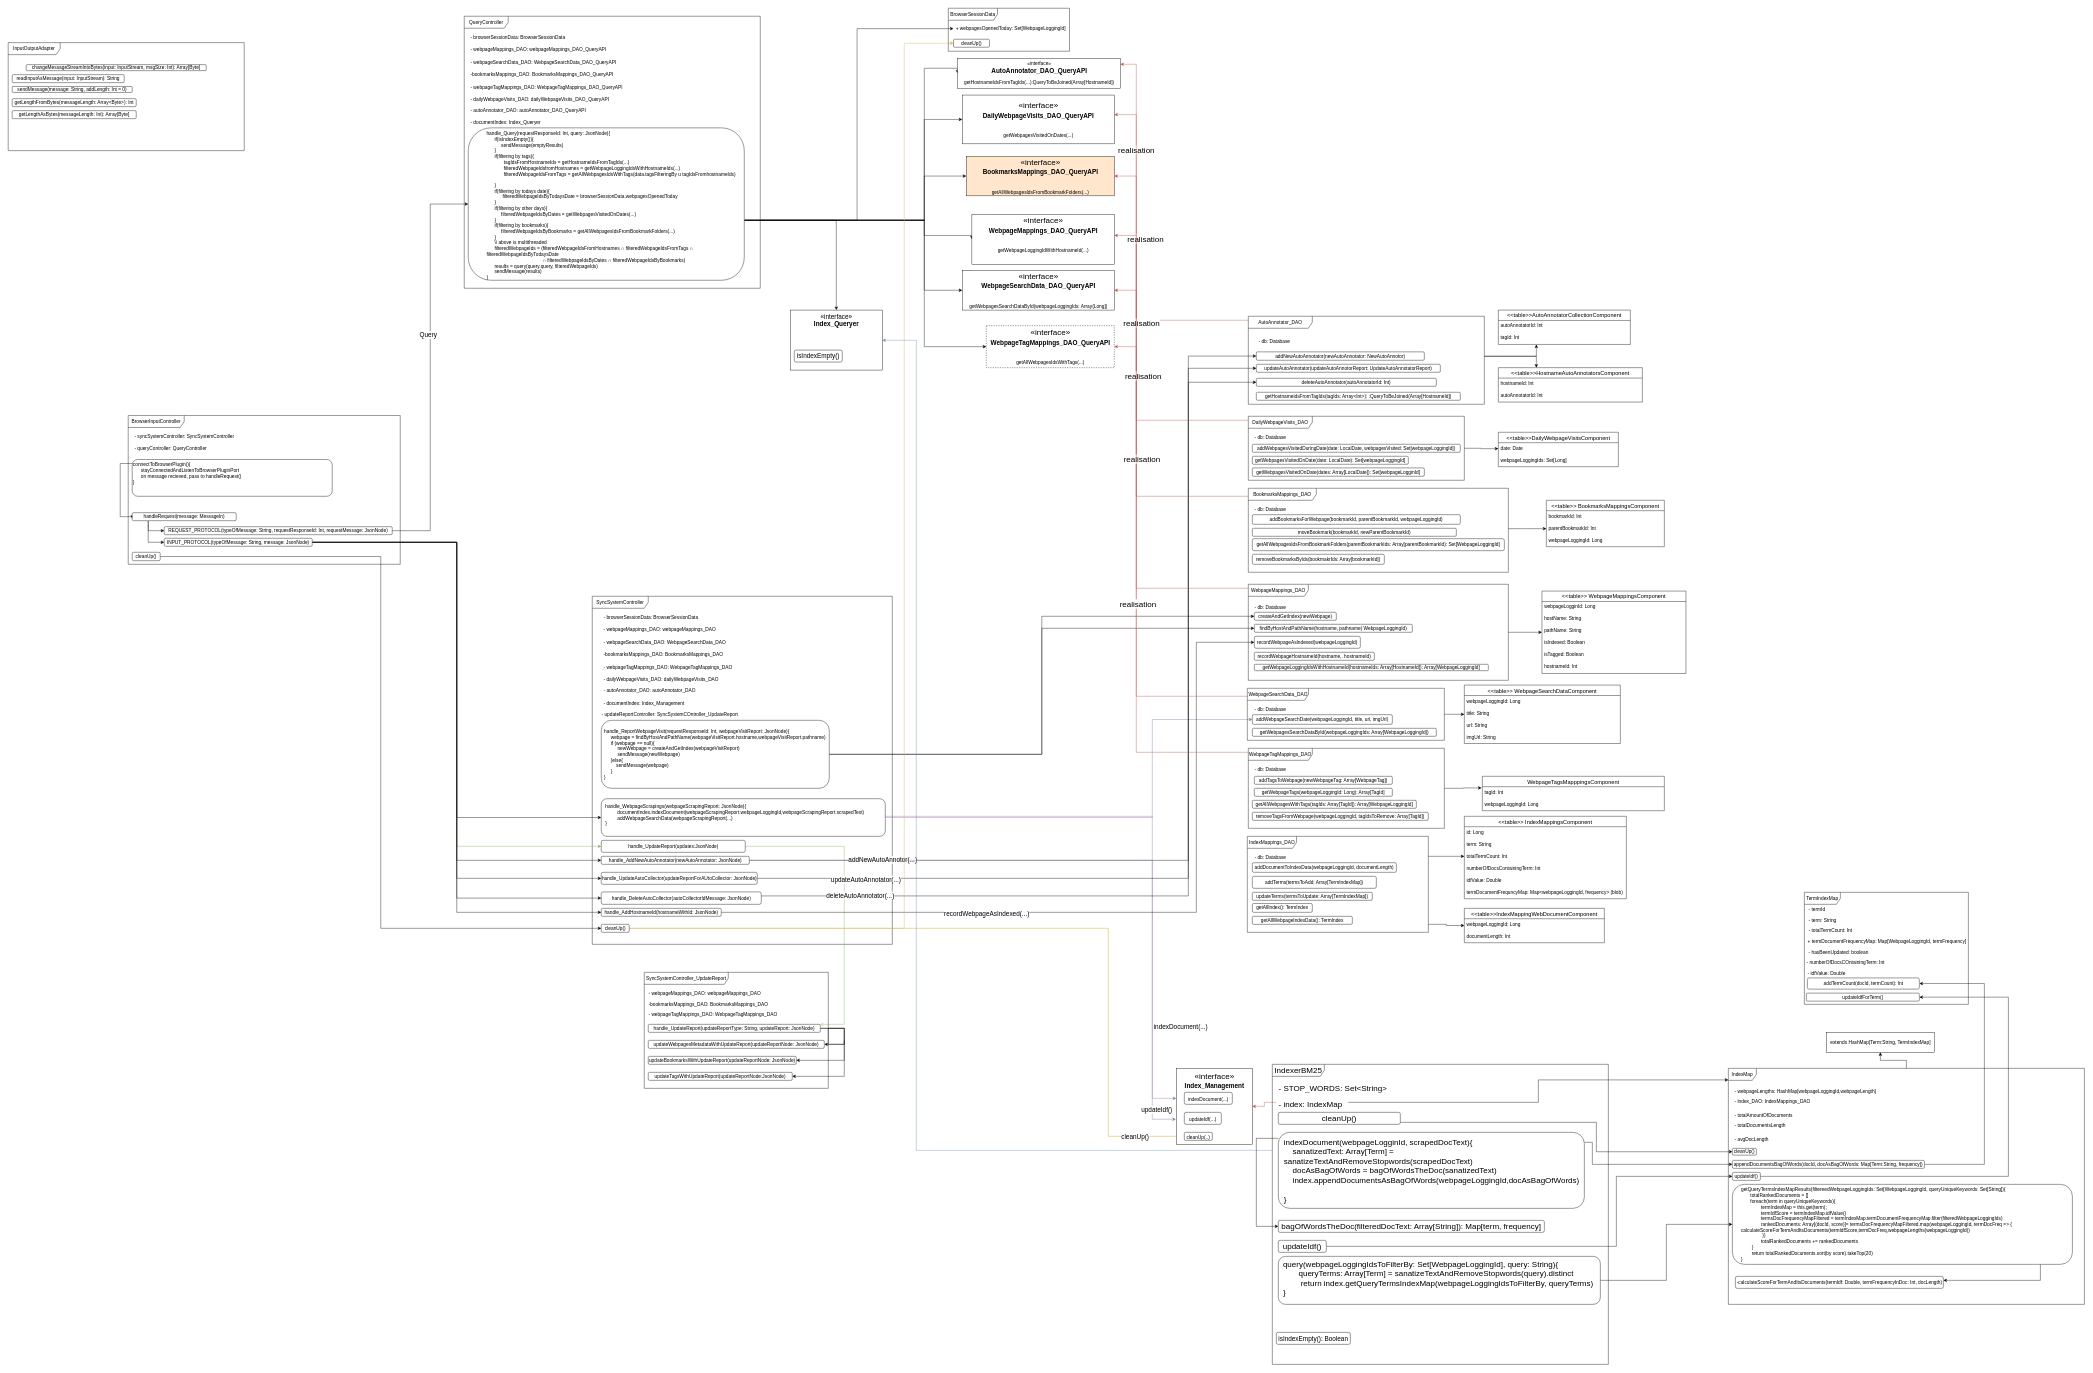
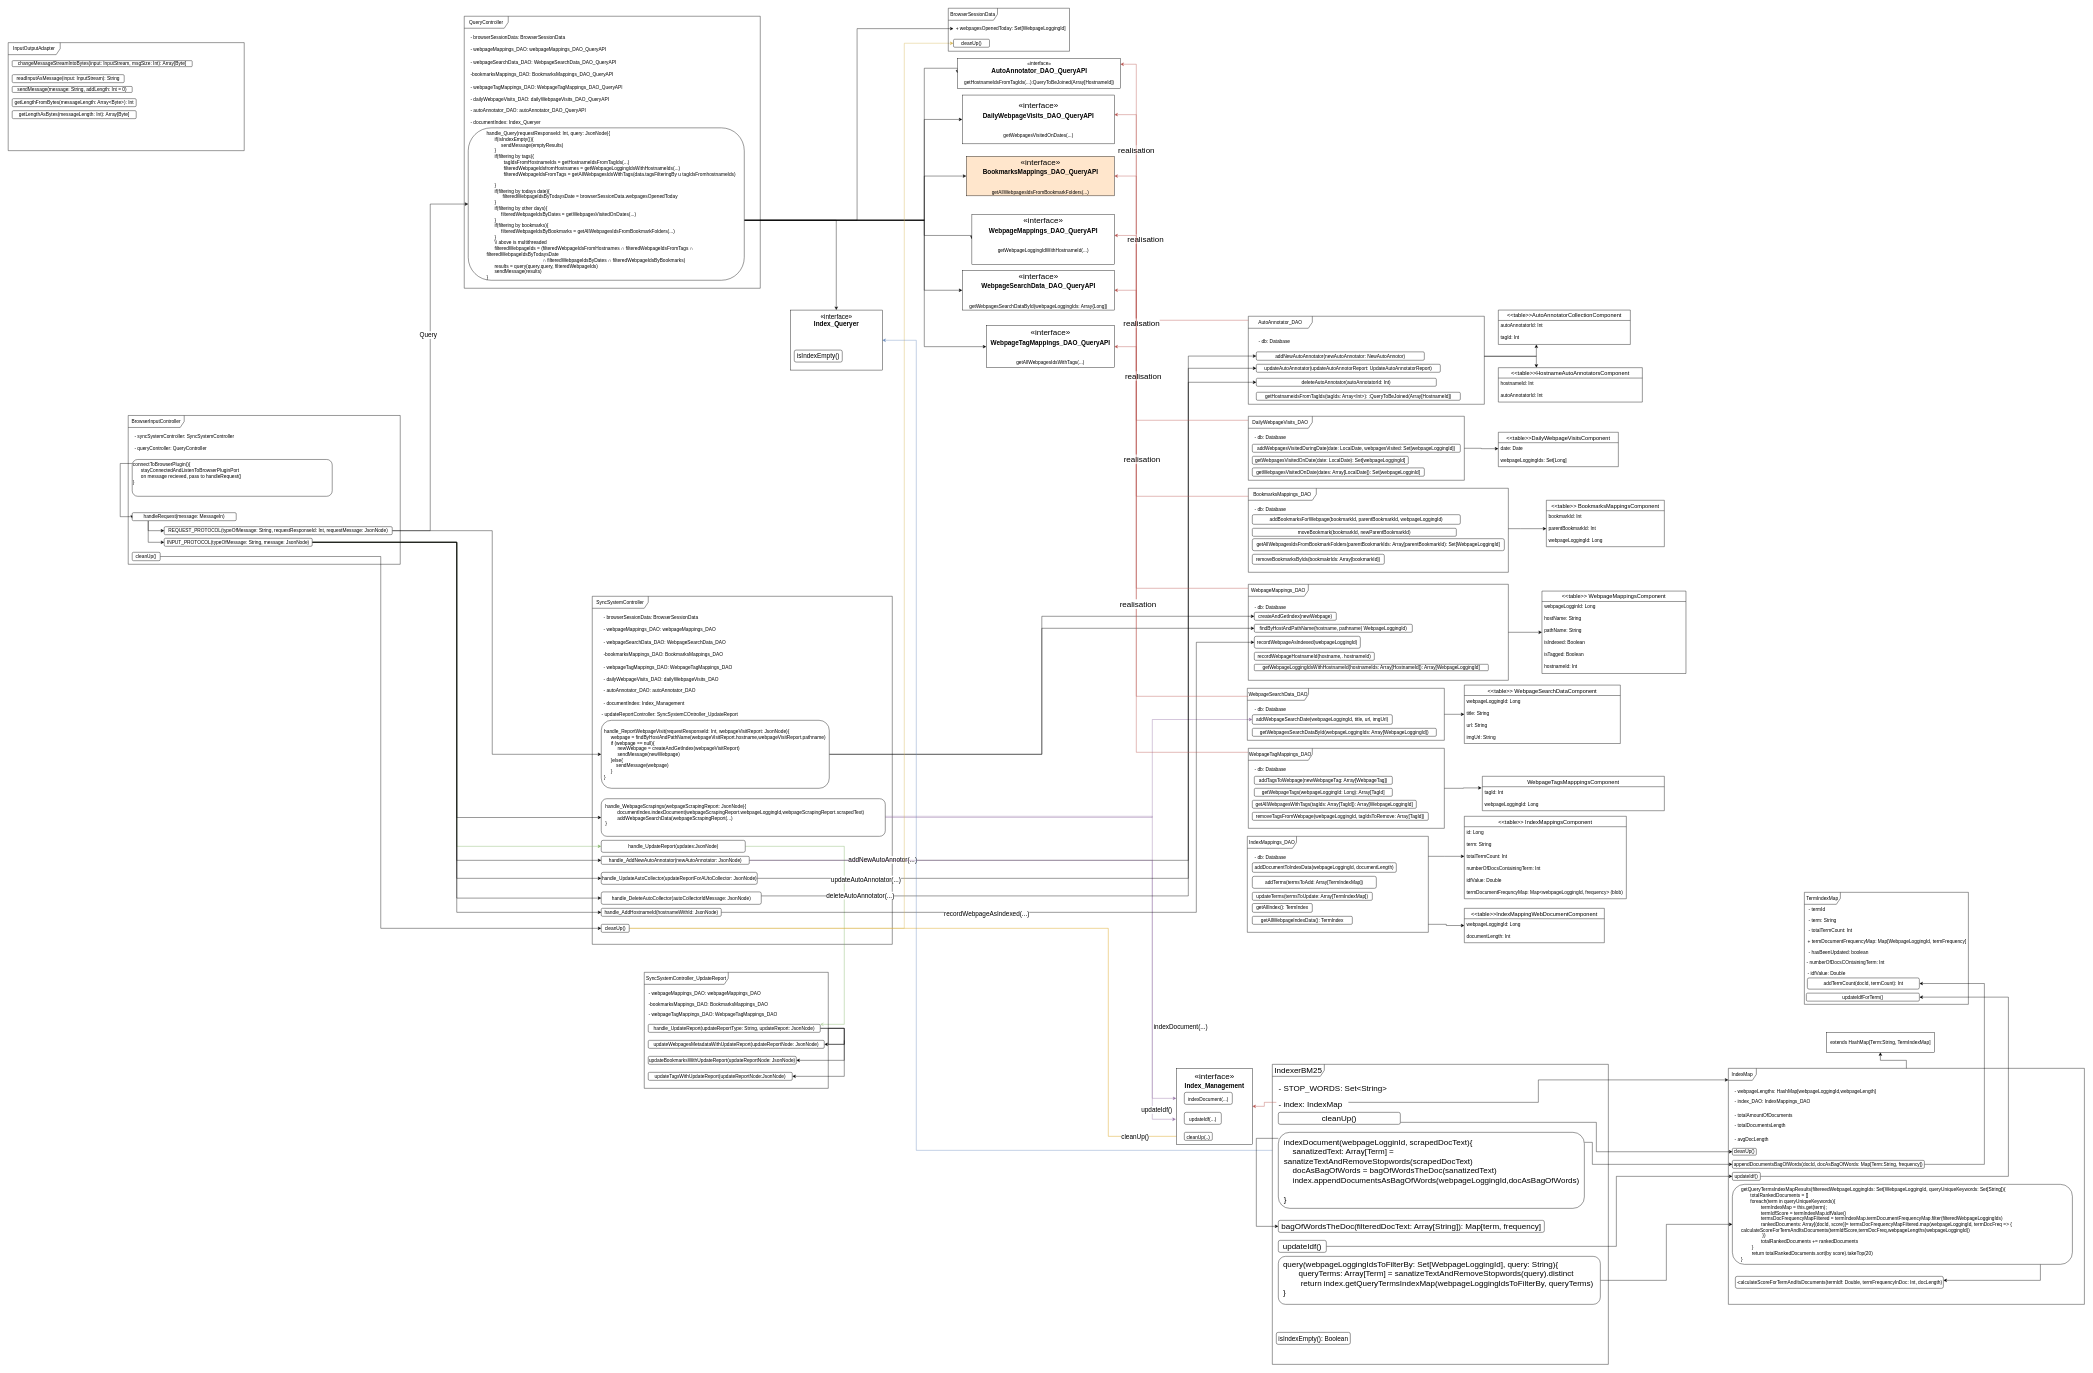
(116, 68) -> (102, 64)
(1050, 347) -> (1050, 347)
none -> (597, 754)
